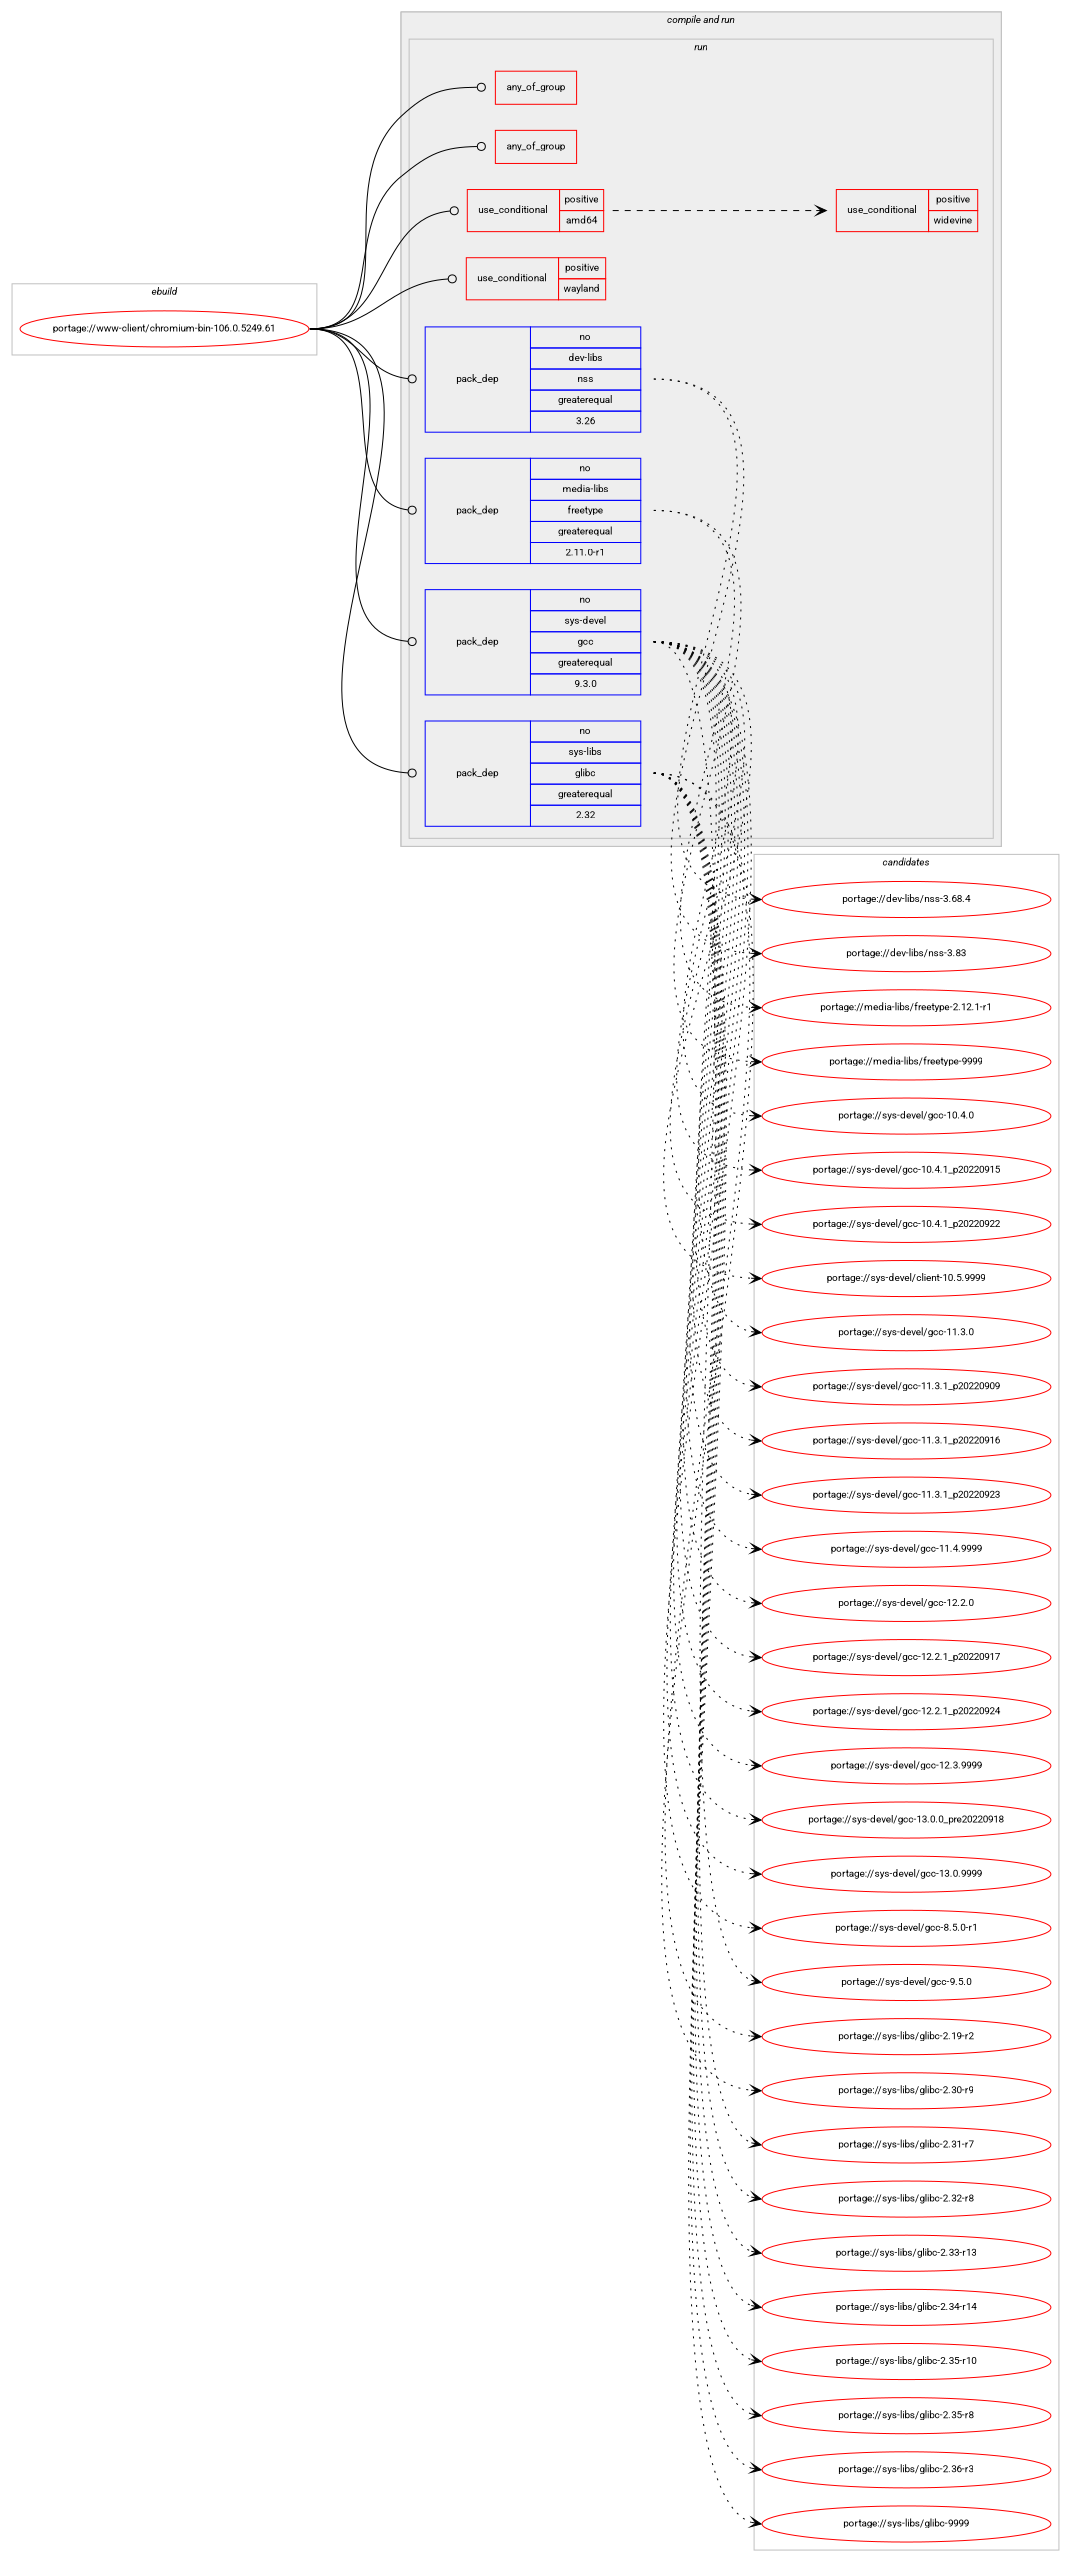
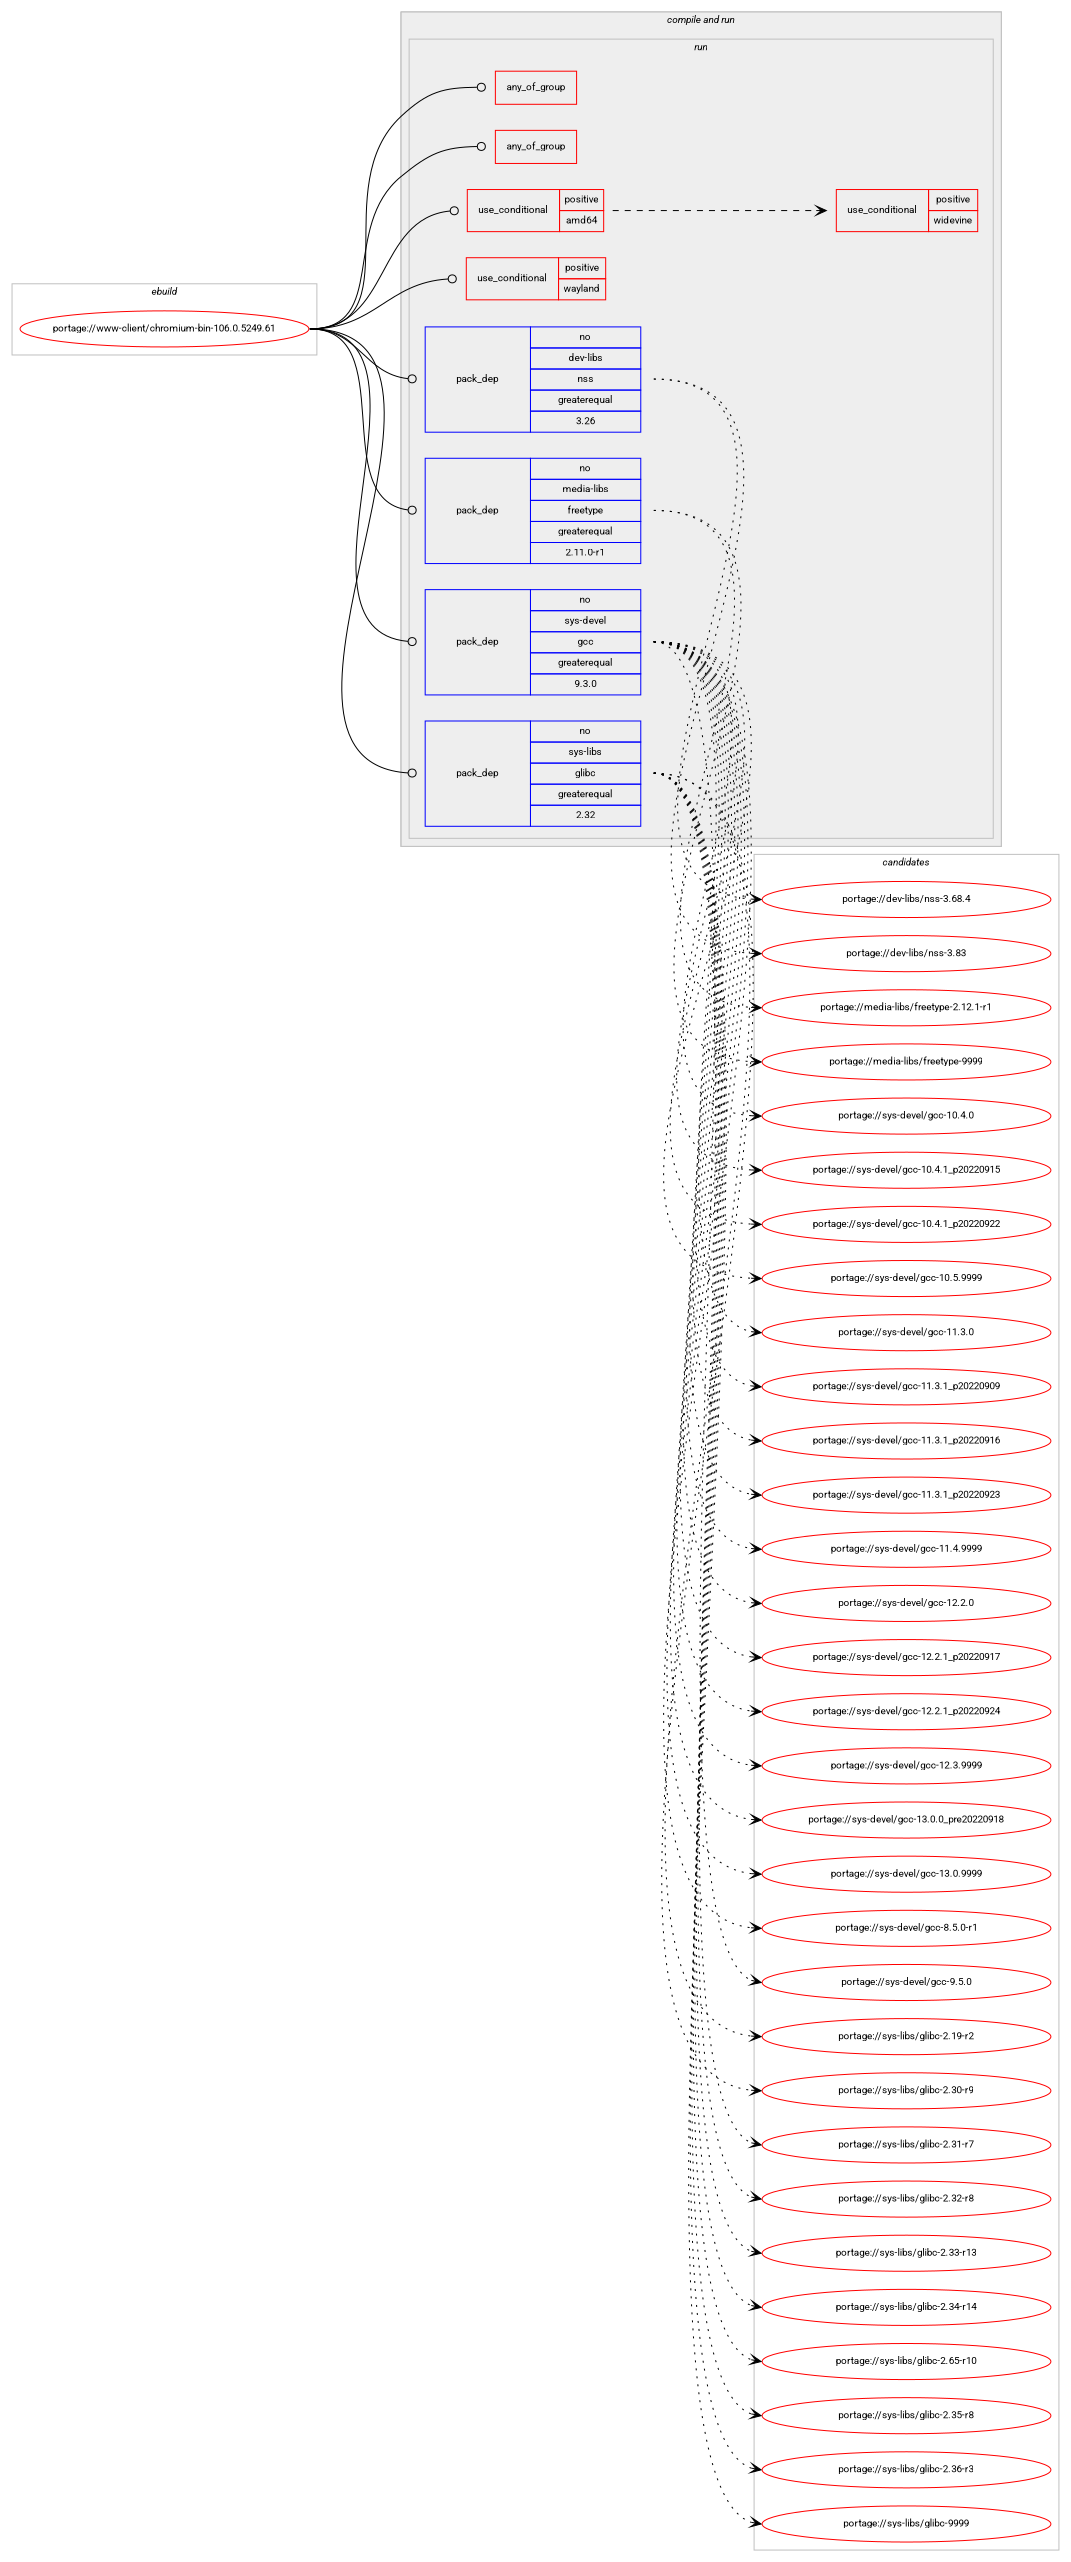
(907, 1279) -> (907, 1279)
(907, 2362) -> (907, 2362)
